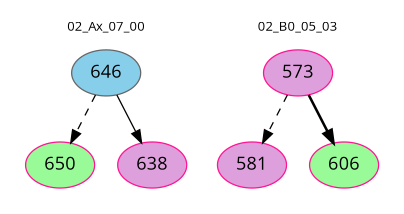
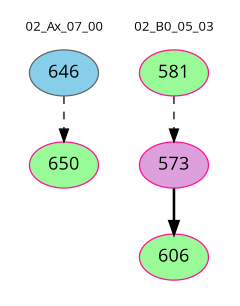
(278, 113) -> (174, 113)
(152, 165) -> none
(252, 165) -> (174, 73)
